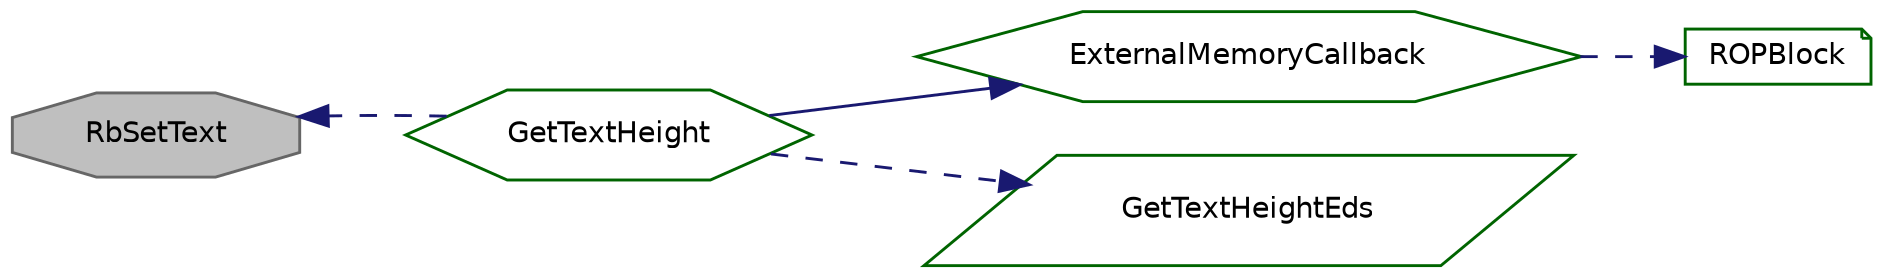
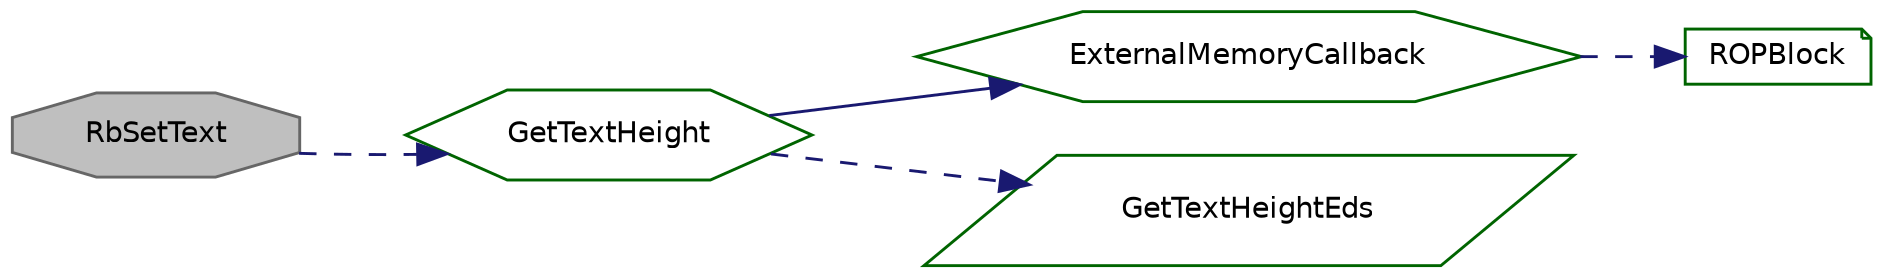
(387, 115) -> (358, 154)
